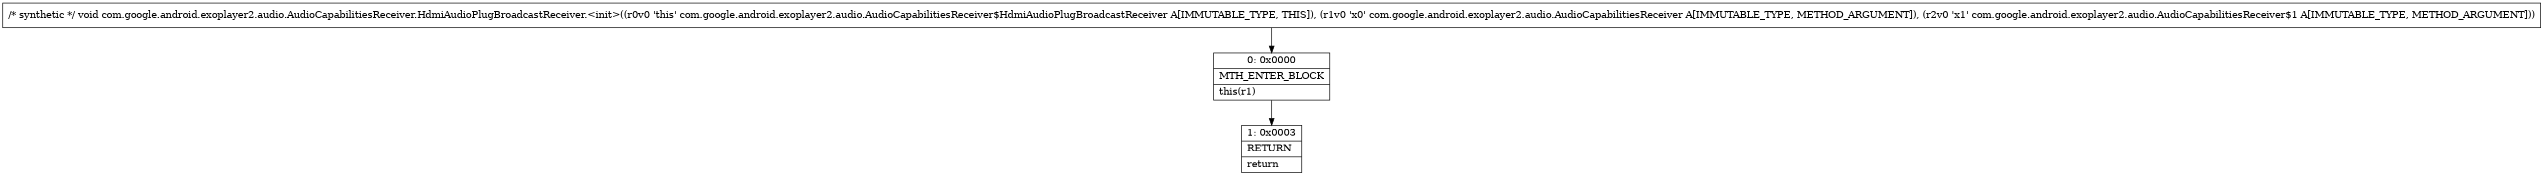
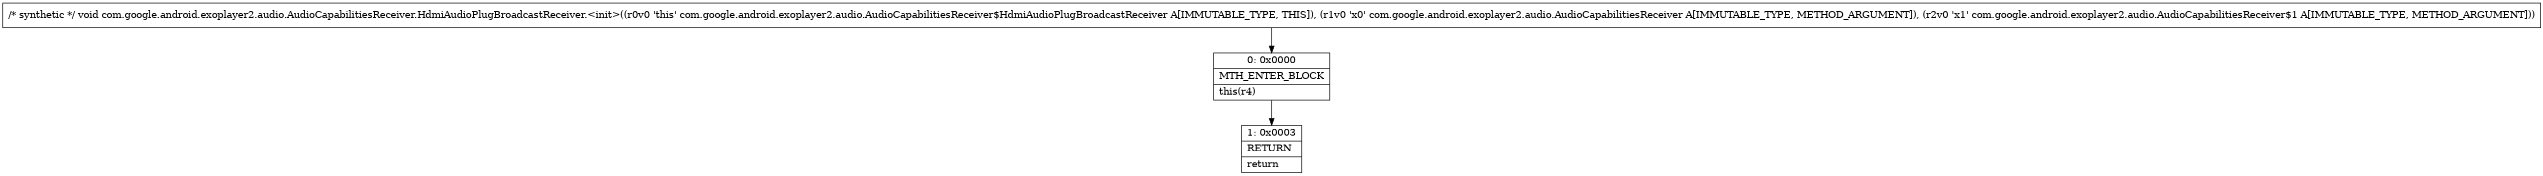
(1238, 92) -> (1238, 92)
